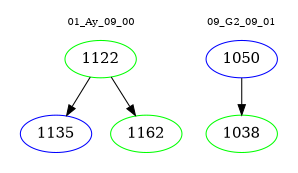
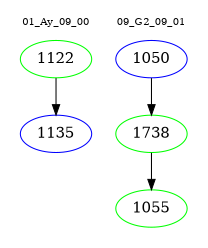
(146, 134) -> none
(242, 134) -> (151, 134)
none -> (151, 209)
